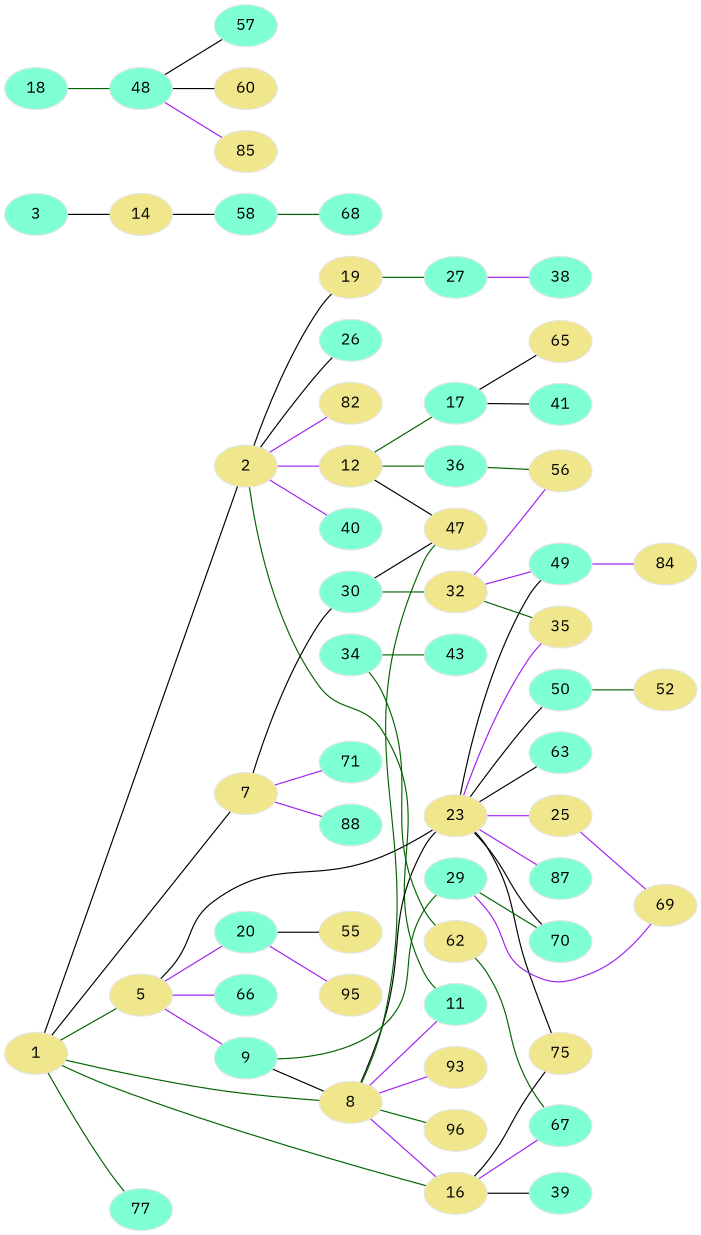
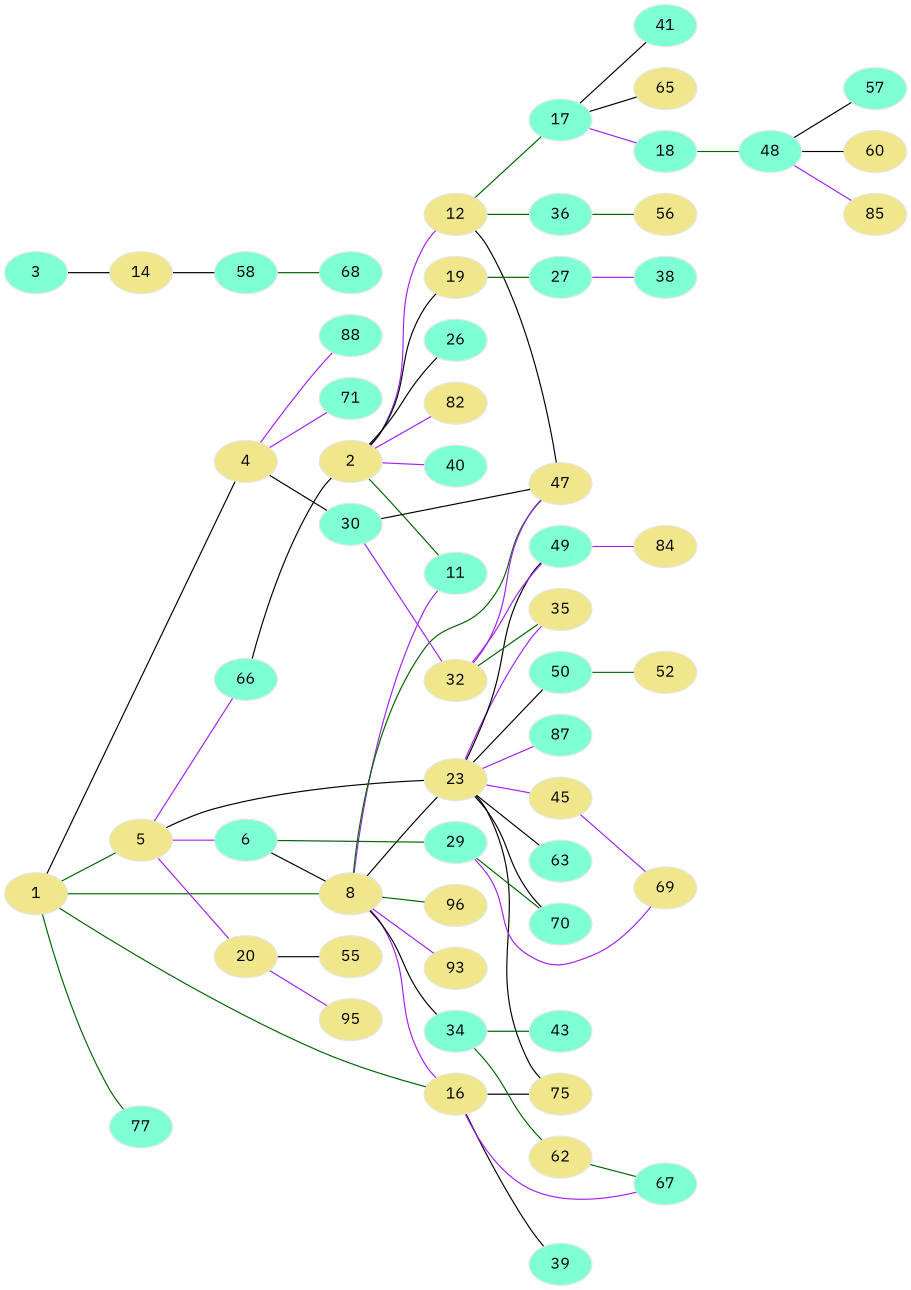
none -> (613, 136)
(511, 533) -> (505, 594)
(403, 592) -> (403, 602)
(141, 760) -> (283, 564)
(246, 794) -> (246, 461)
(560, 816) -> (560, 798)
(246, 932) -> (246, 957)
none -> (407, 971)
(246, 1058) -> (246, 840)
